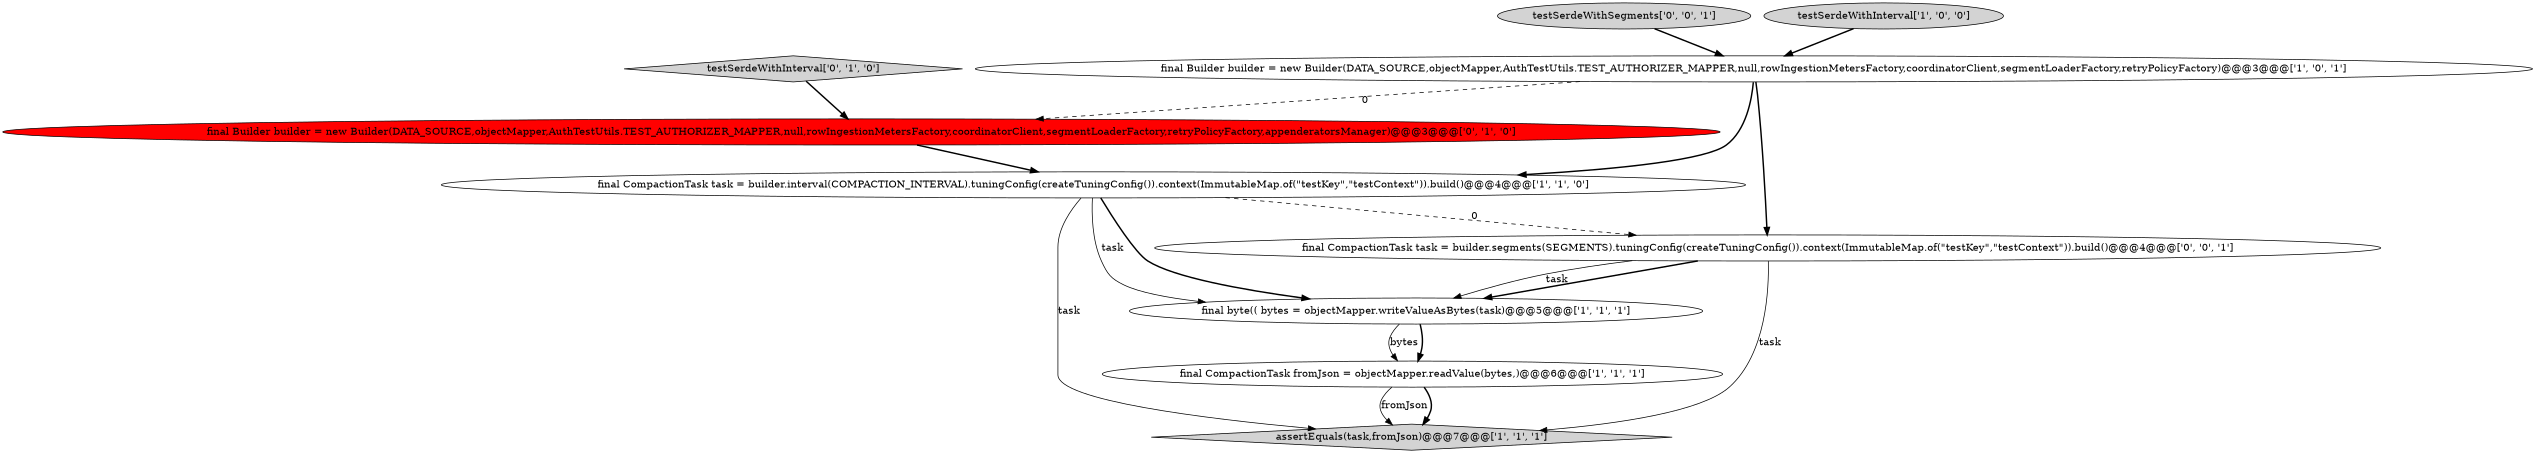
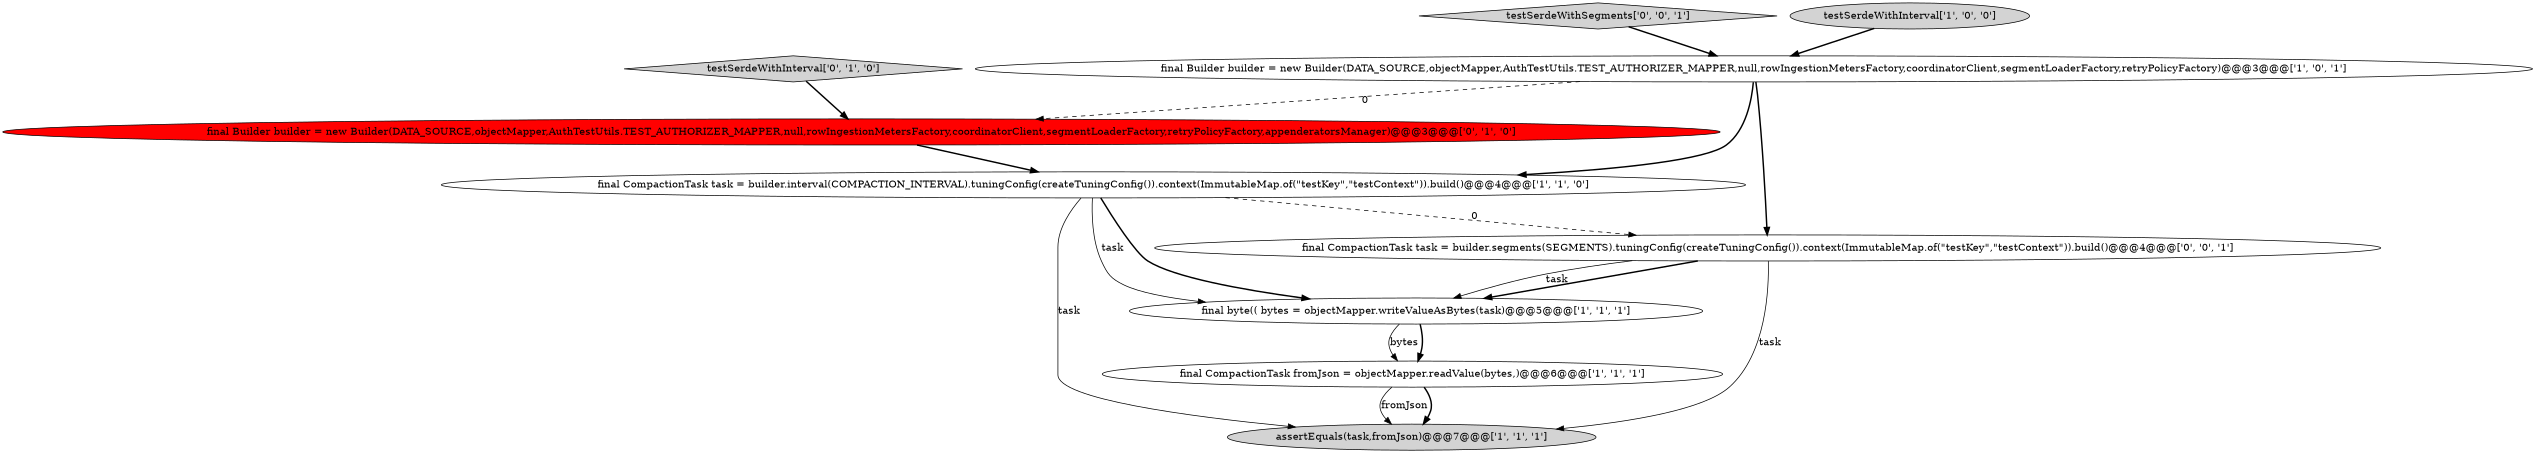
(1624, 16) -> (1598, 16)
(1412, 437) -> (1412, 437)
